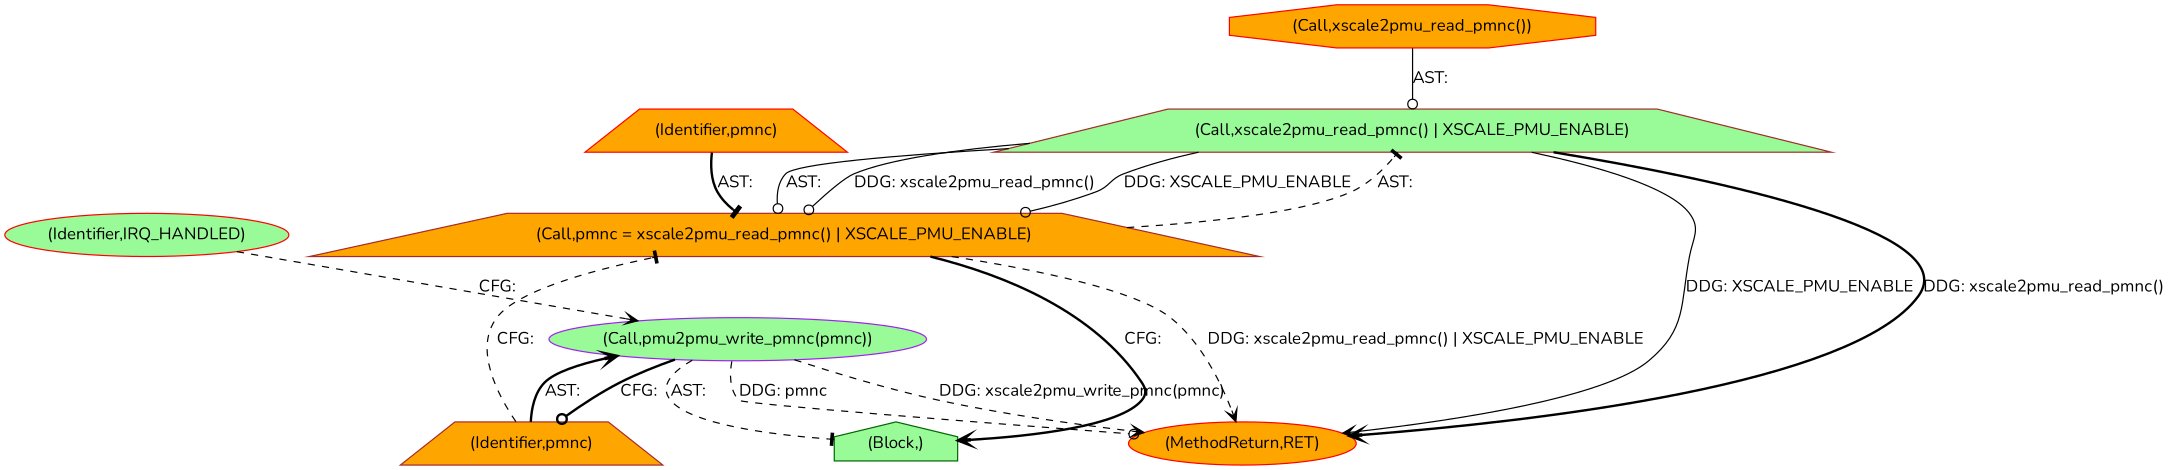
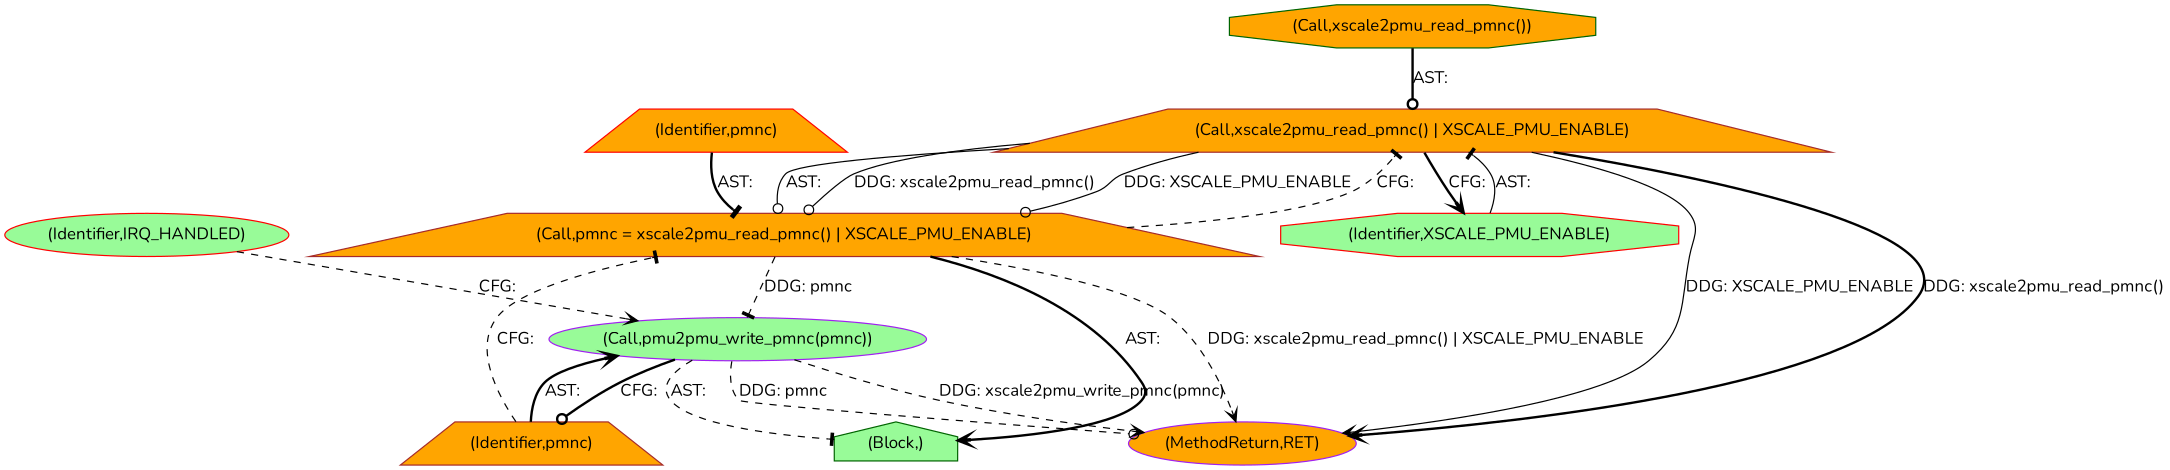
(1413, 26) -> (1413, 26)
(1413, 74) -> (1413, 74)
(1413, 131) -> (1413, 131)
(1398, 183) -> (1398, 183)
none -> (1480, 235)
none -> (762, 284)
(1145, 339) -> (1145, 339)
(1242, 443) -> (1242, 443)
